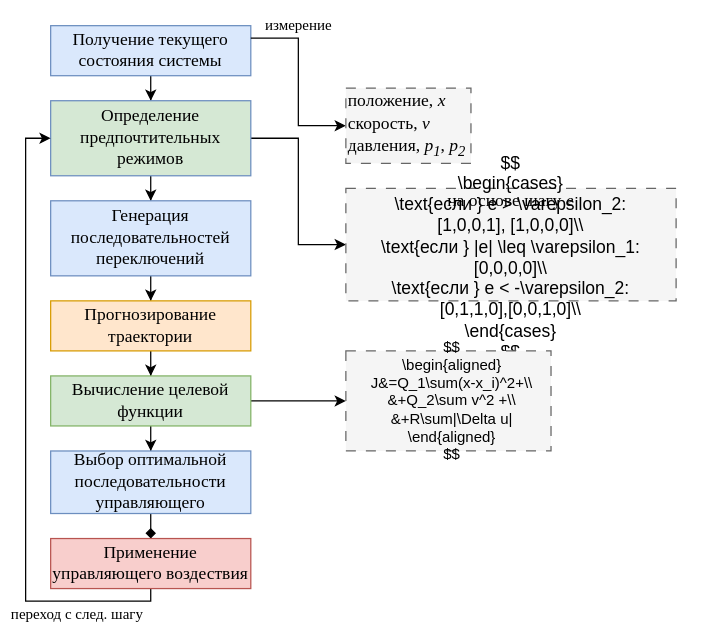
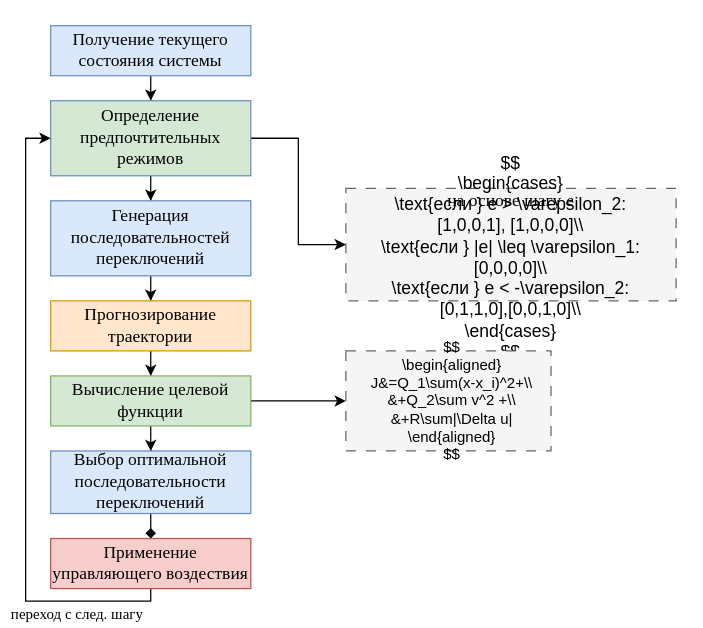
(298, 77) -> none
(408, 126) -> none
(151, 482) -> (151, 482)
